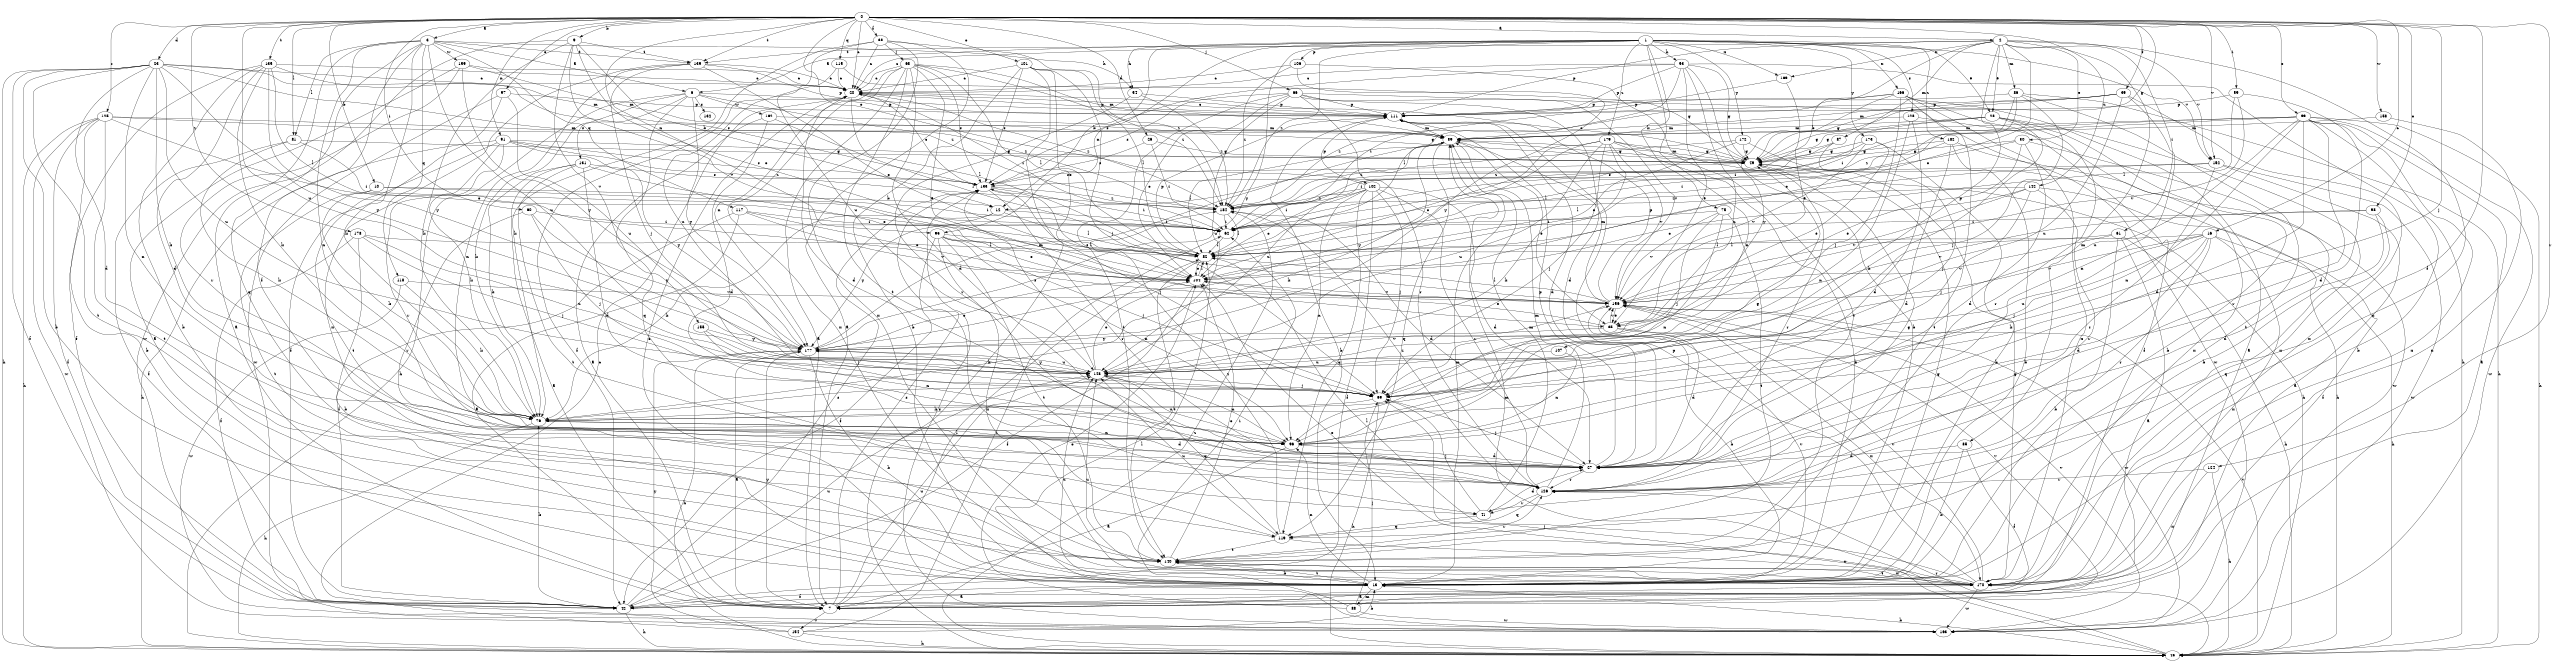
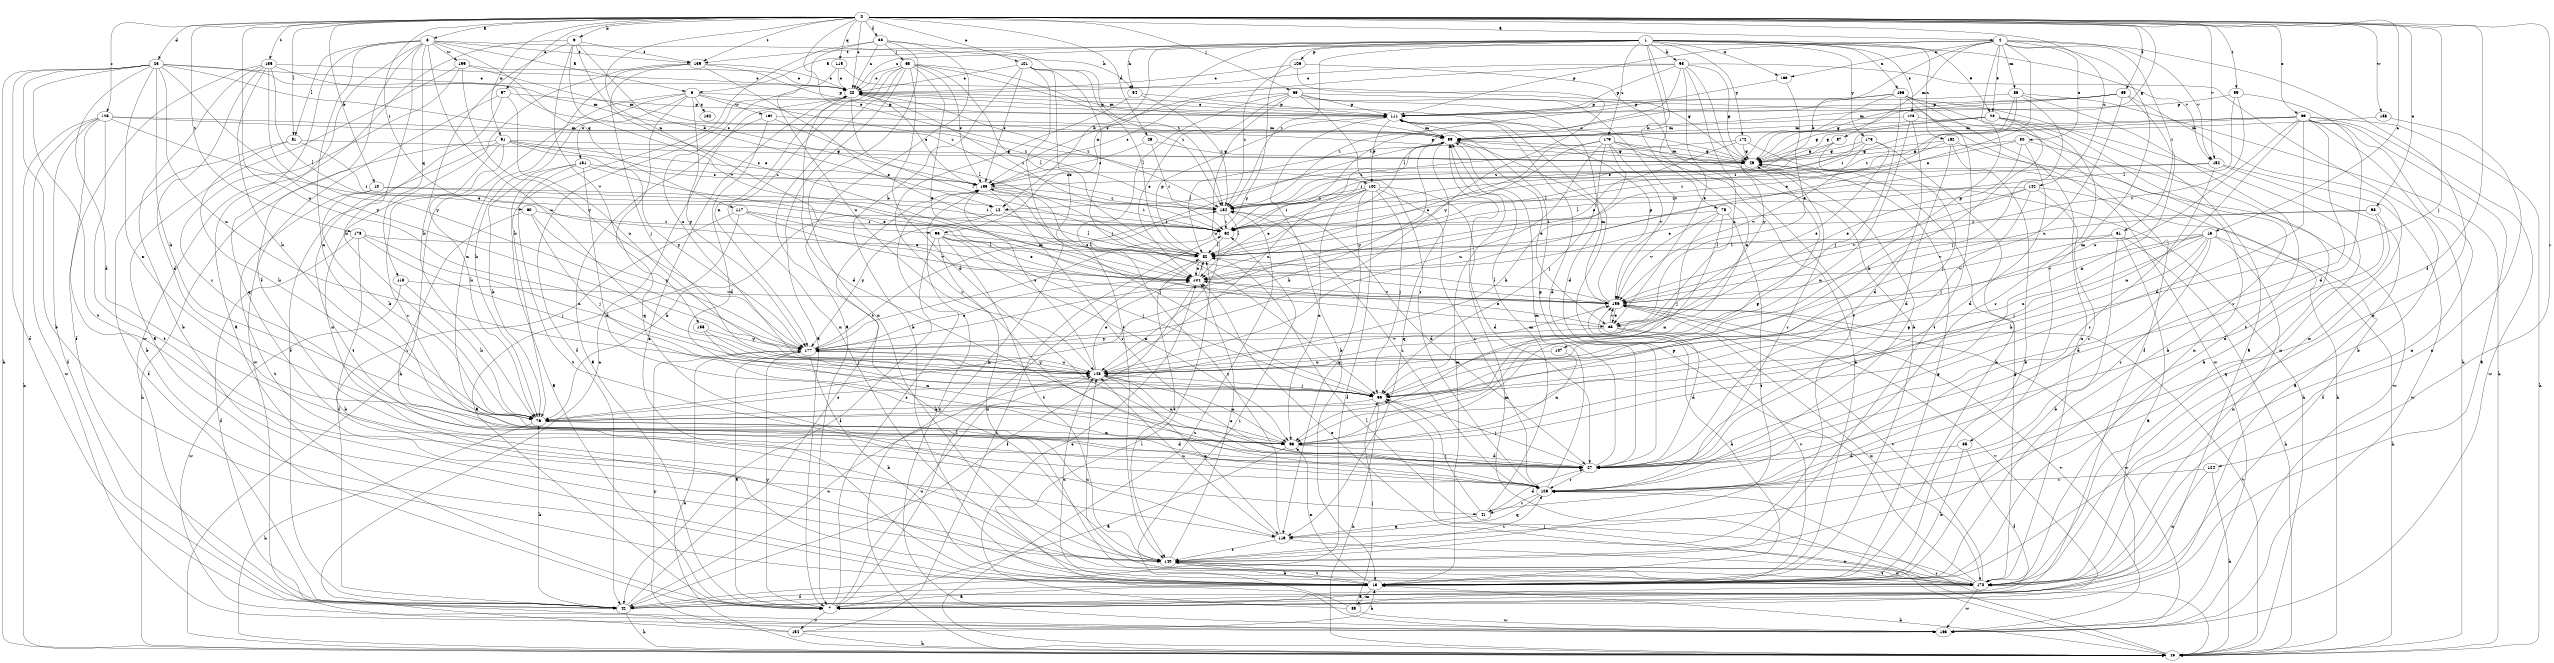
(1326, 146) -> (1375, 144)
(1018, 426) -> (899, 386)
